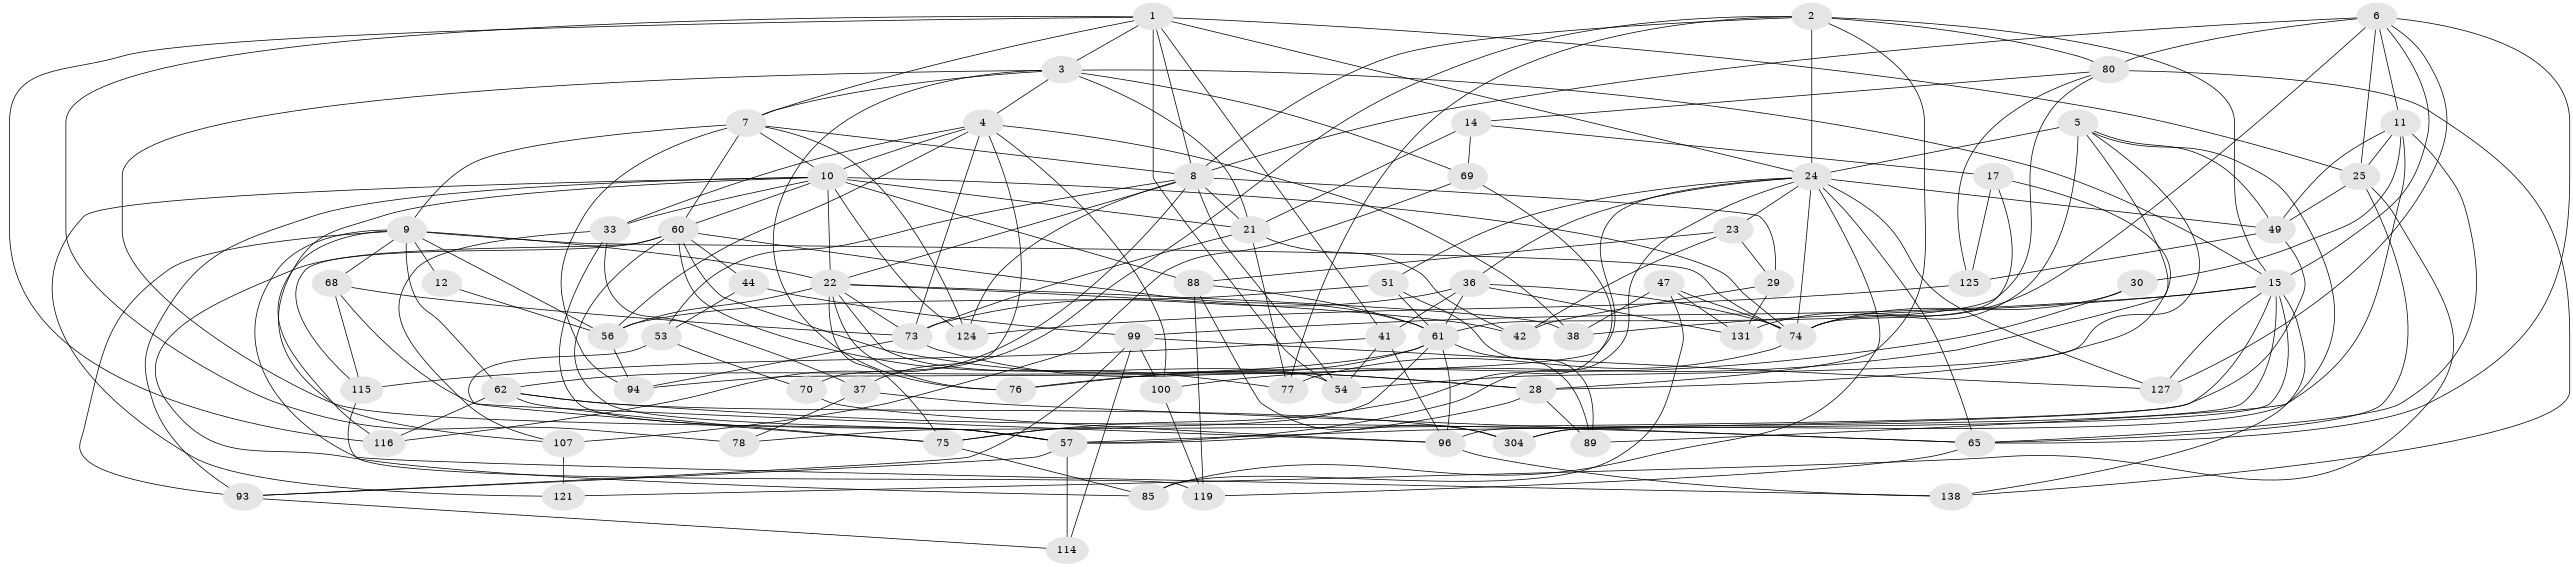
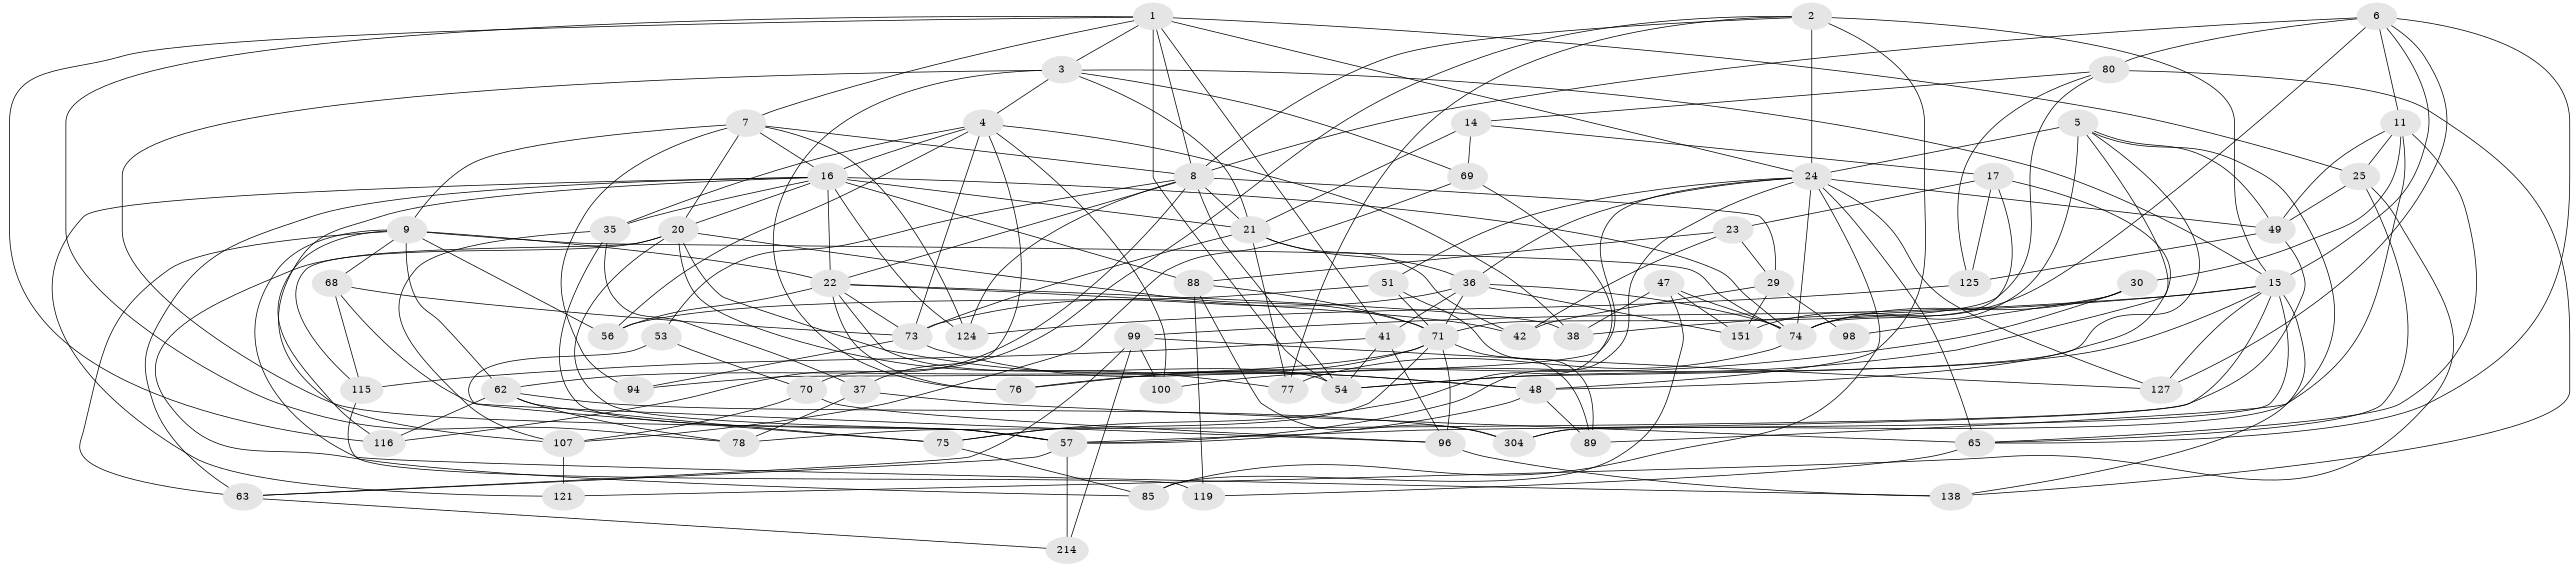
(1964, 33) -> none
(900, 85) -> none
(2368, 96) -> none
(828, 177) -> (828, 177)
(1772, 203) -> (1869, 202)
(610, 230) -> (610, 230)
(678, 230) -> (678, 230)
none -> (1360, 257)
(442, 283) -> none
(749, 283) -> none
(1439, 337) -> (1439, 337)
(1741, 337) -> (1741, 337)
none -> (1850, 337)
(621, 363) -> none
(894, 383) -> none
(1536, 390) -> (1536, 390)
(1910, 423) -> (1816, 370)
none -> (689, 424)
(1237, 424) -> (618, 424)
(1184, 447) -> none
(243, 497) -> (243, 497)
(1067, 550) -> (1067, 550)
